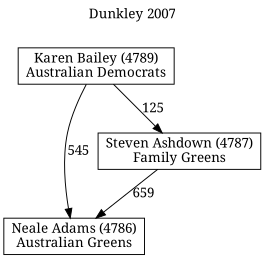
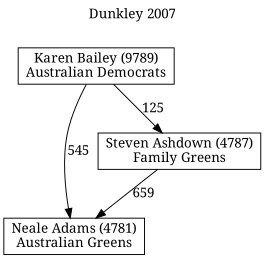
(96, 66) -> (96, 66)
(74, 236) -> (74, 236)
